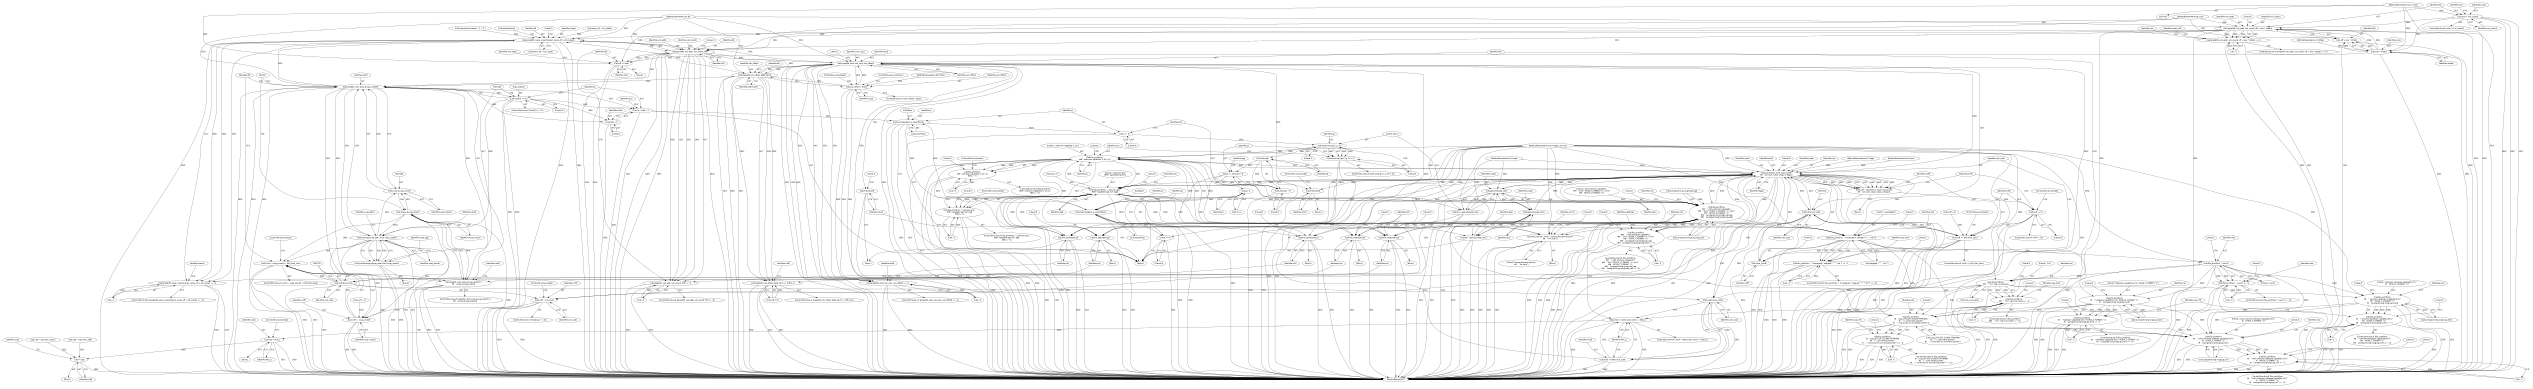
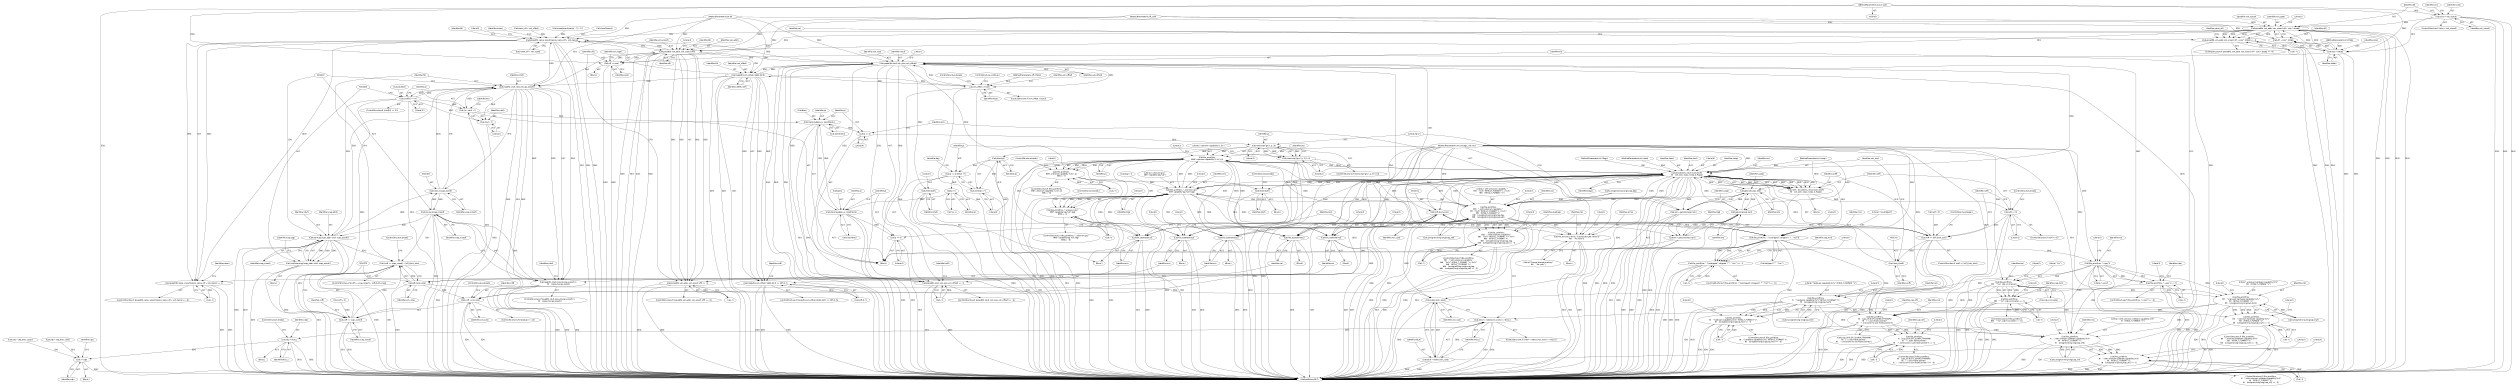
(343, 168) -> (288, 156)
